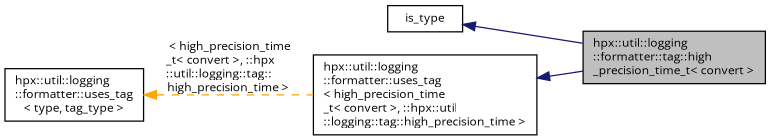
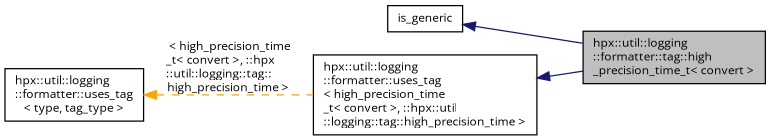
(425, 19) -> (425, 19)
